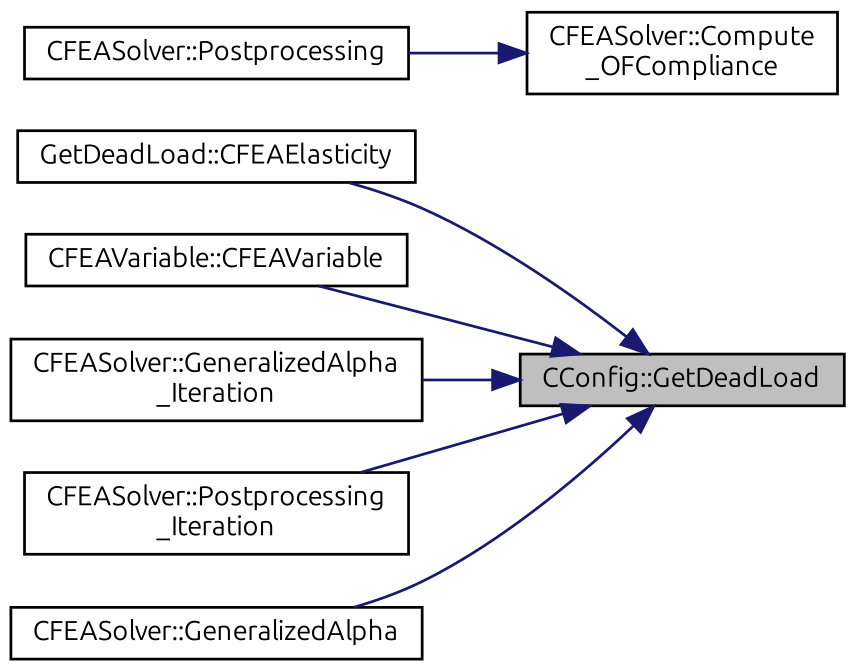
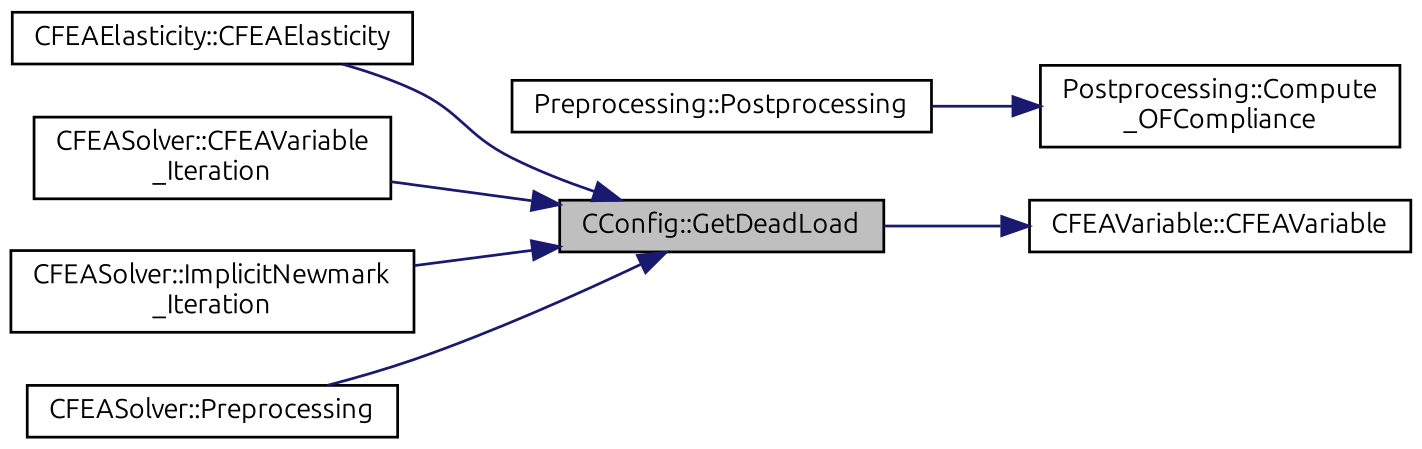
(217, 53) -> (722, 106)
(682, 53) -> (1220, 106)
(217, 157) -> (212, 38)
(436, 316) -> (942, 226)
(217, 380) -> (212, 158)
(217, 513) -> (212, 291)
(217, 633) -> (212, 411)
